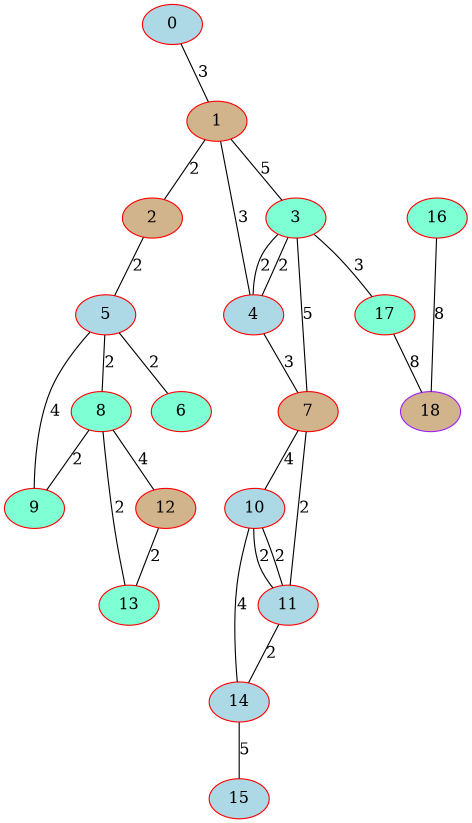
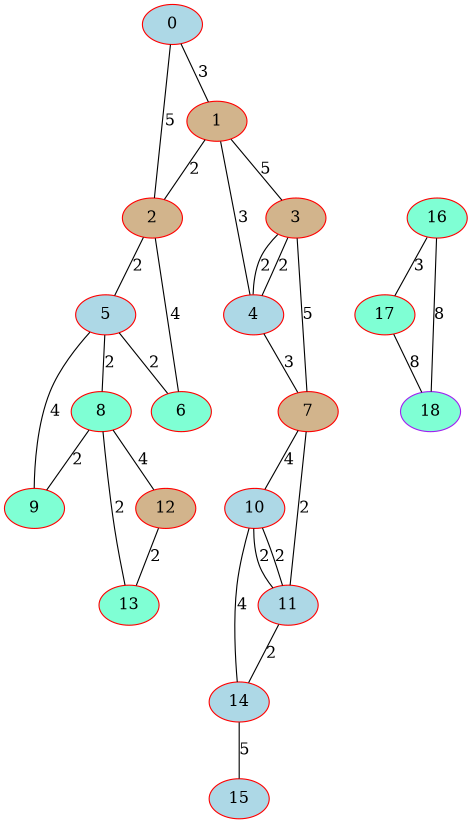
none -> (162, 121)
(296, 218) -> (296, 218)
(345, 264) -> (411, 267)
none -> (167, 315)
(431, 412) -> (431, 412)
